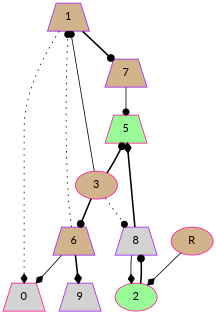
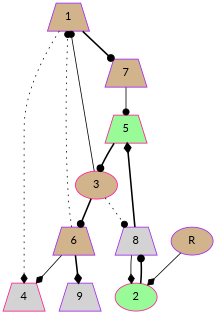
(114, 161) -> (108, 154)
(192, 241) -> (192, 241)
(24, 297) -> (24, 297)
